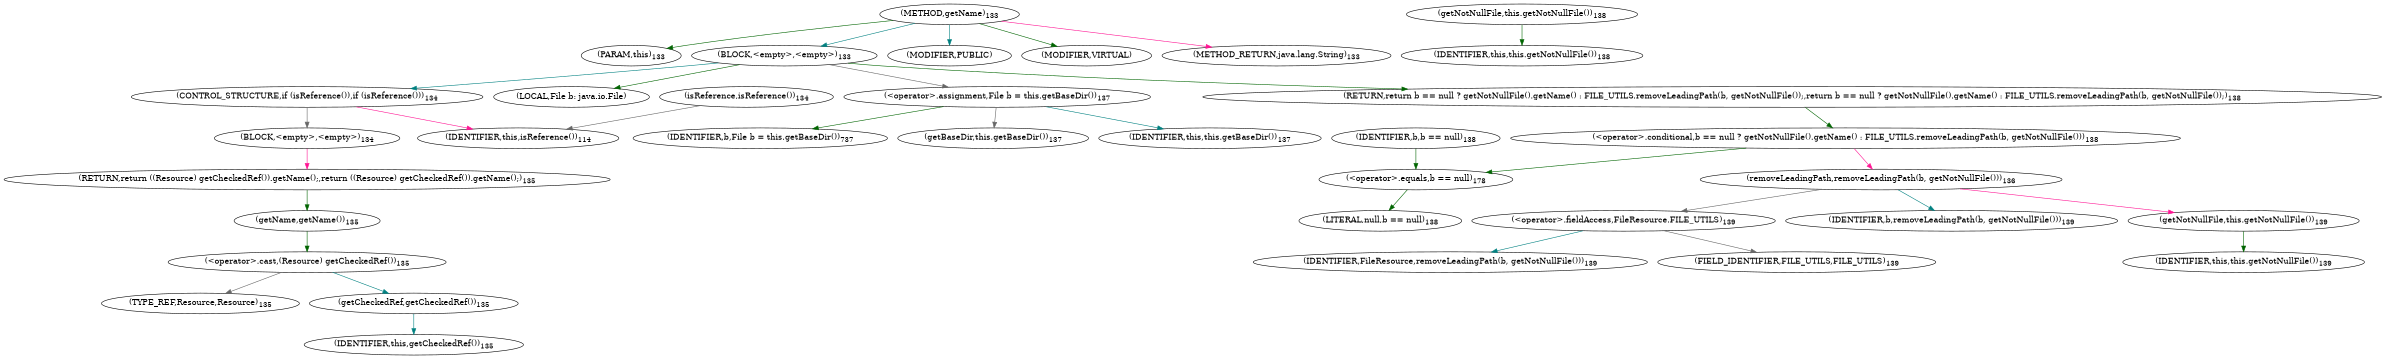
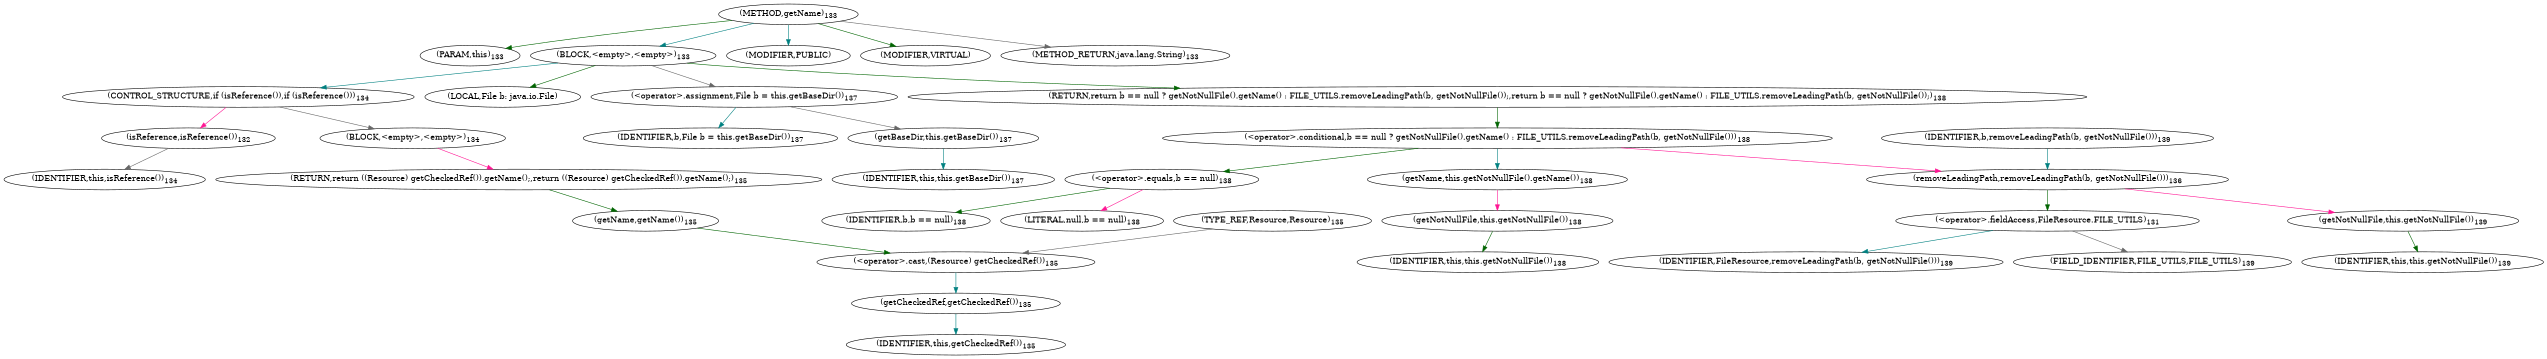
(1104, 34) -> (942, 34)
(802, 96) -> (244, 137)
(412, 117) -> (215, 116)
(881, 117) -> (729, 115)
(1102, 117) -> (943, 156)
(584, 137) -> (171, 179)
(847, 137) -> (797, 137)
(1416, 156) -> (1036, 200)
(1479, 179) -> (1225, 179)
none -> (1497, 180)
(1400, 198) -> (1125, 199)
(1914, 199) -> (2048, 156)
(1755, 200) -> (2048, 197)
(1729, 220) -> (2153, 220)
(256, 282) -> (1121, 241)
